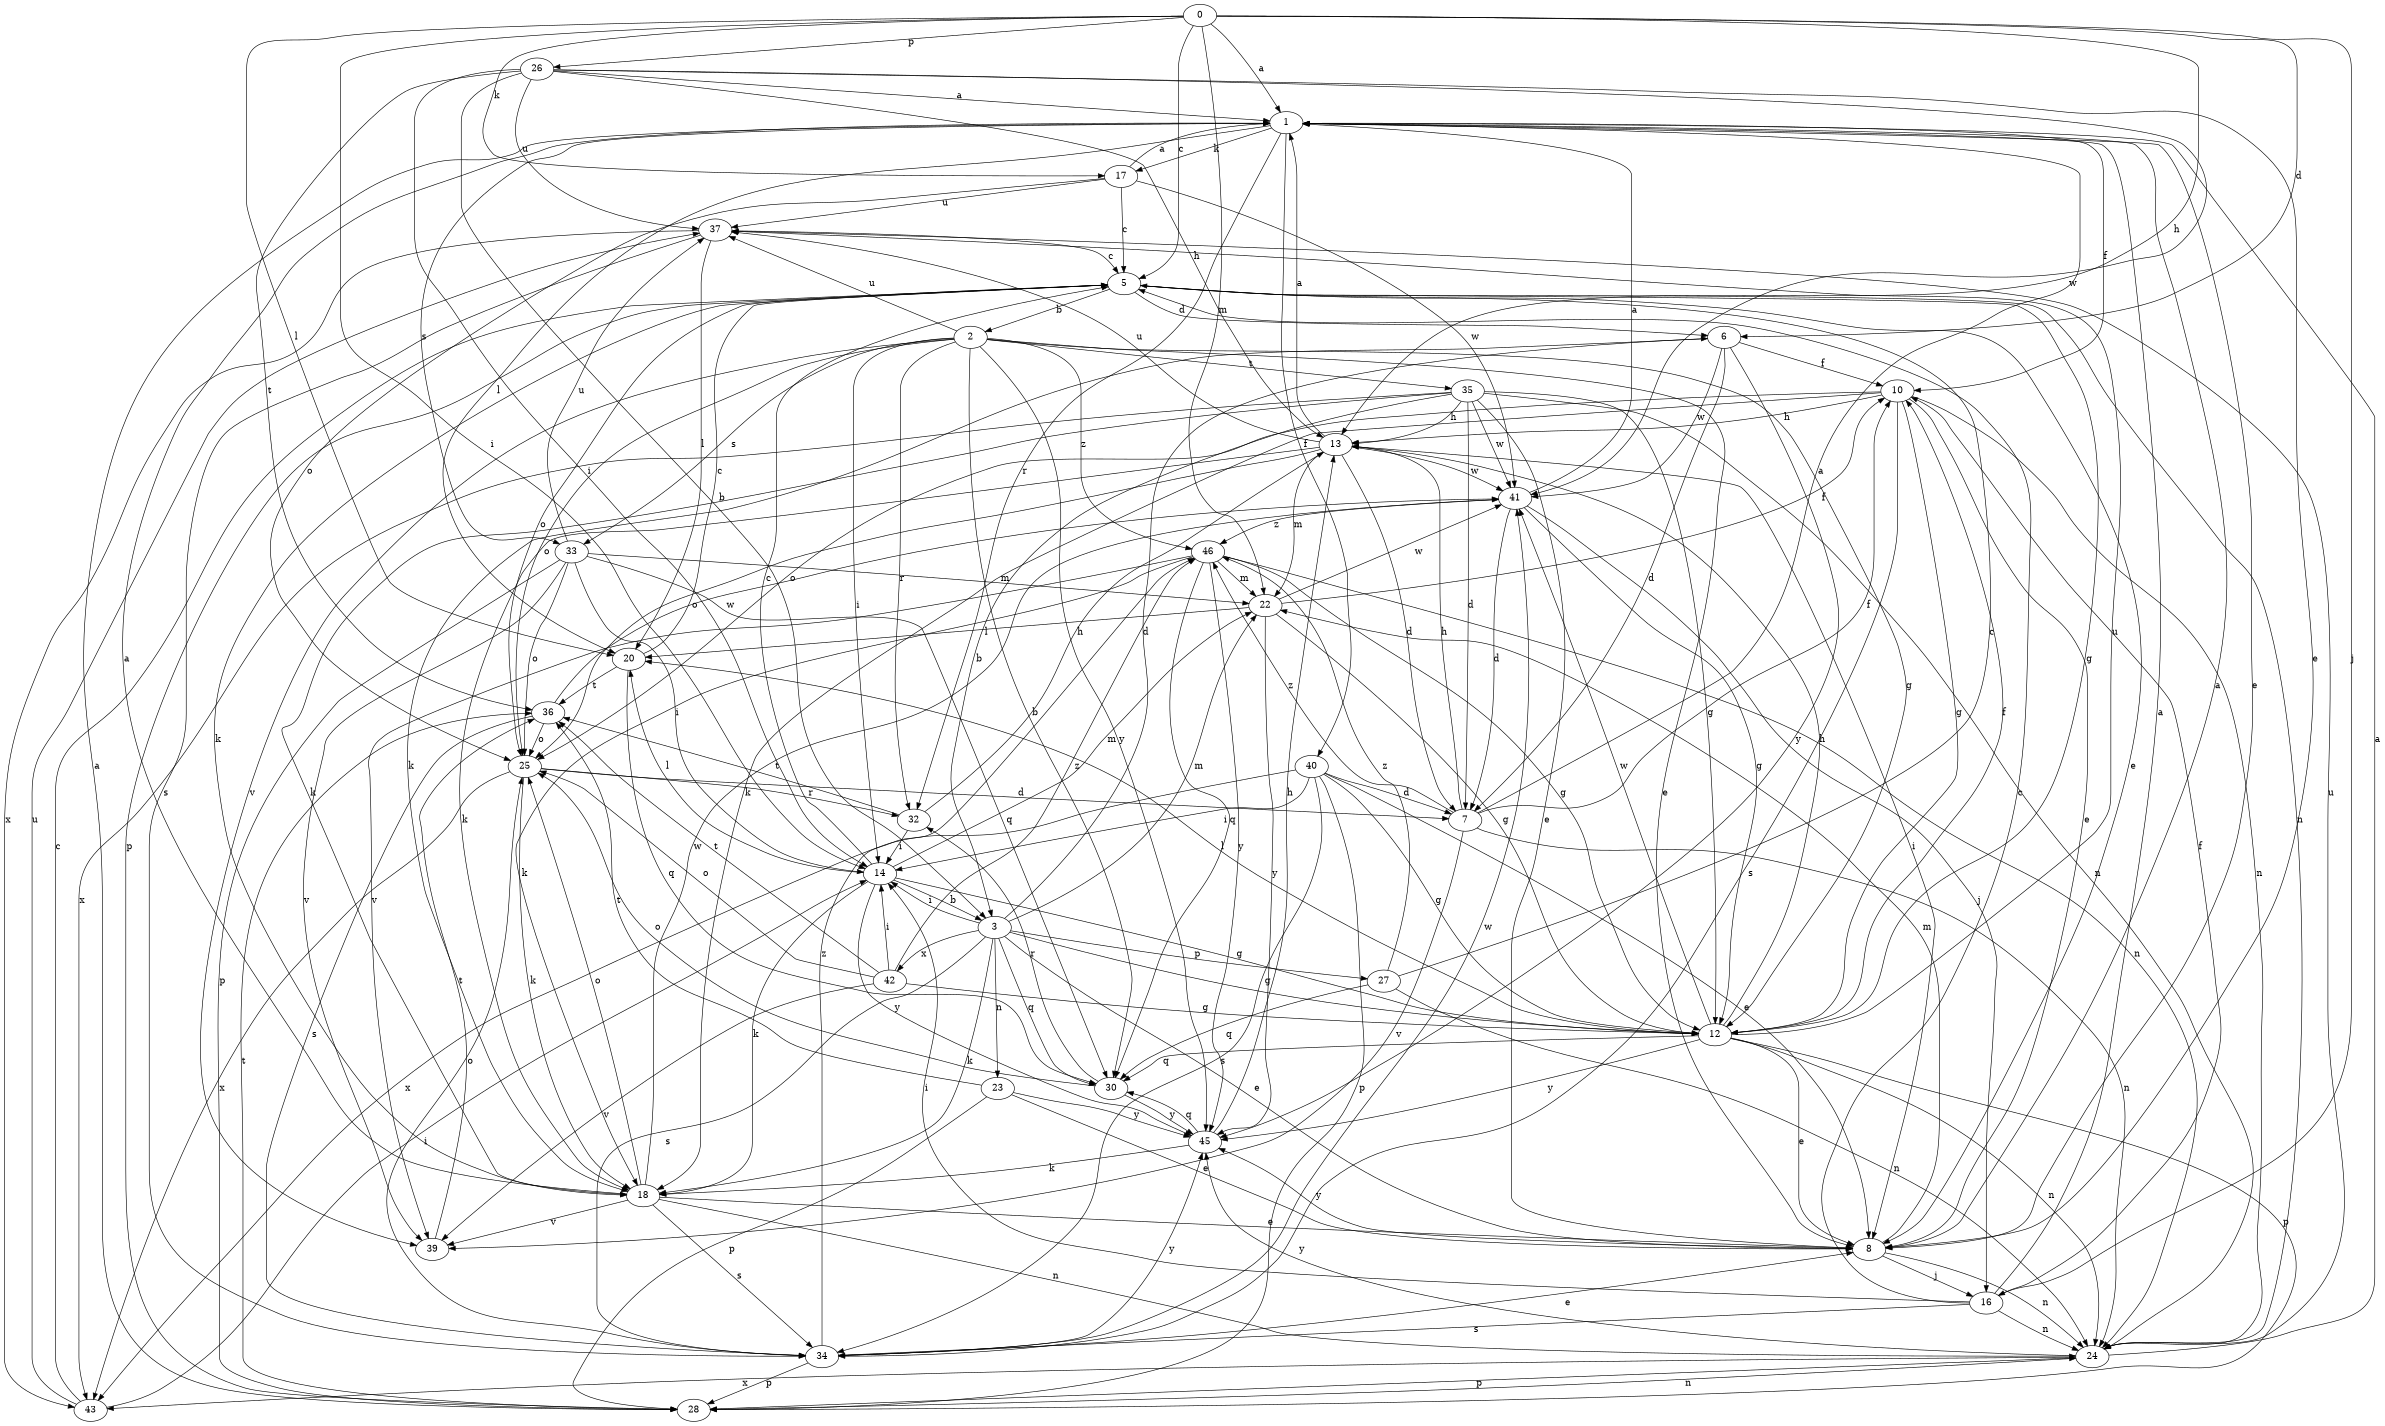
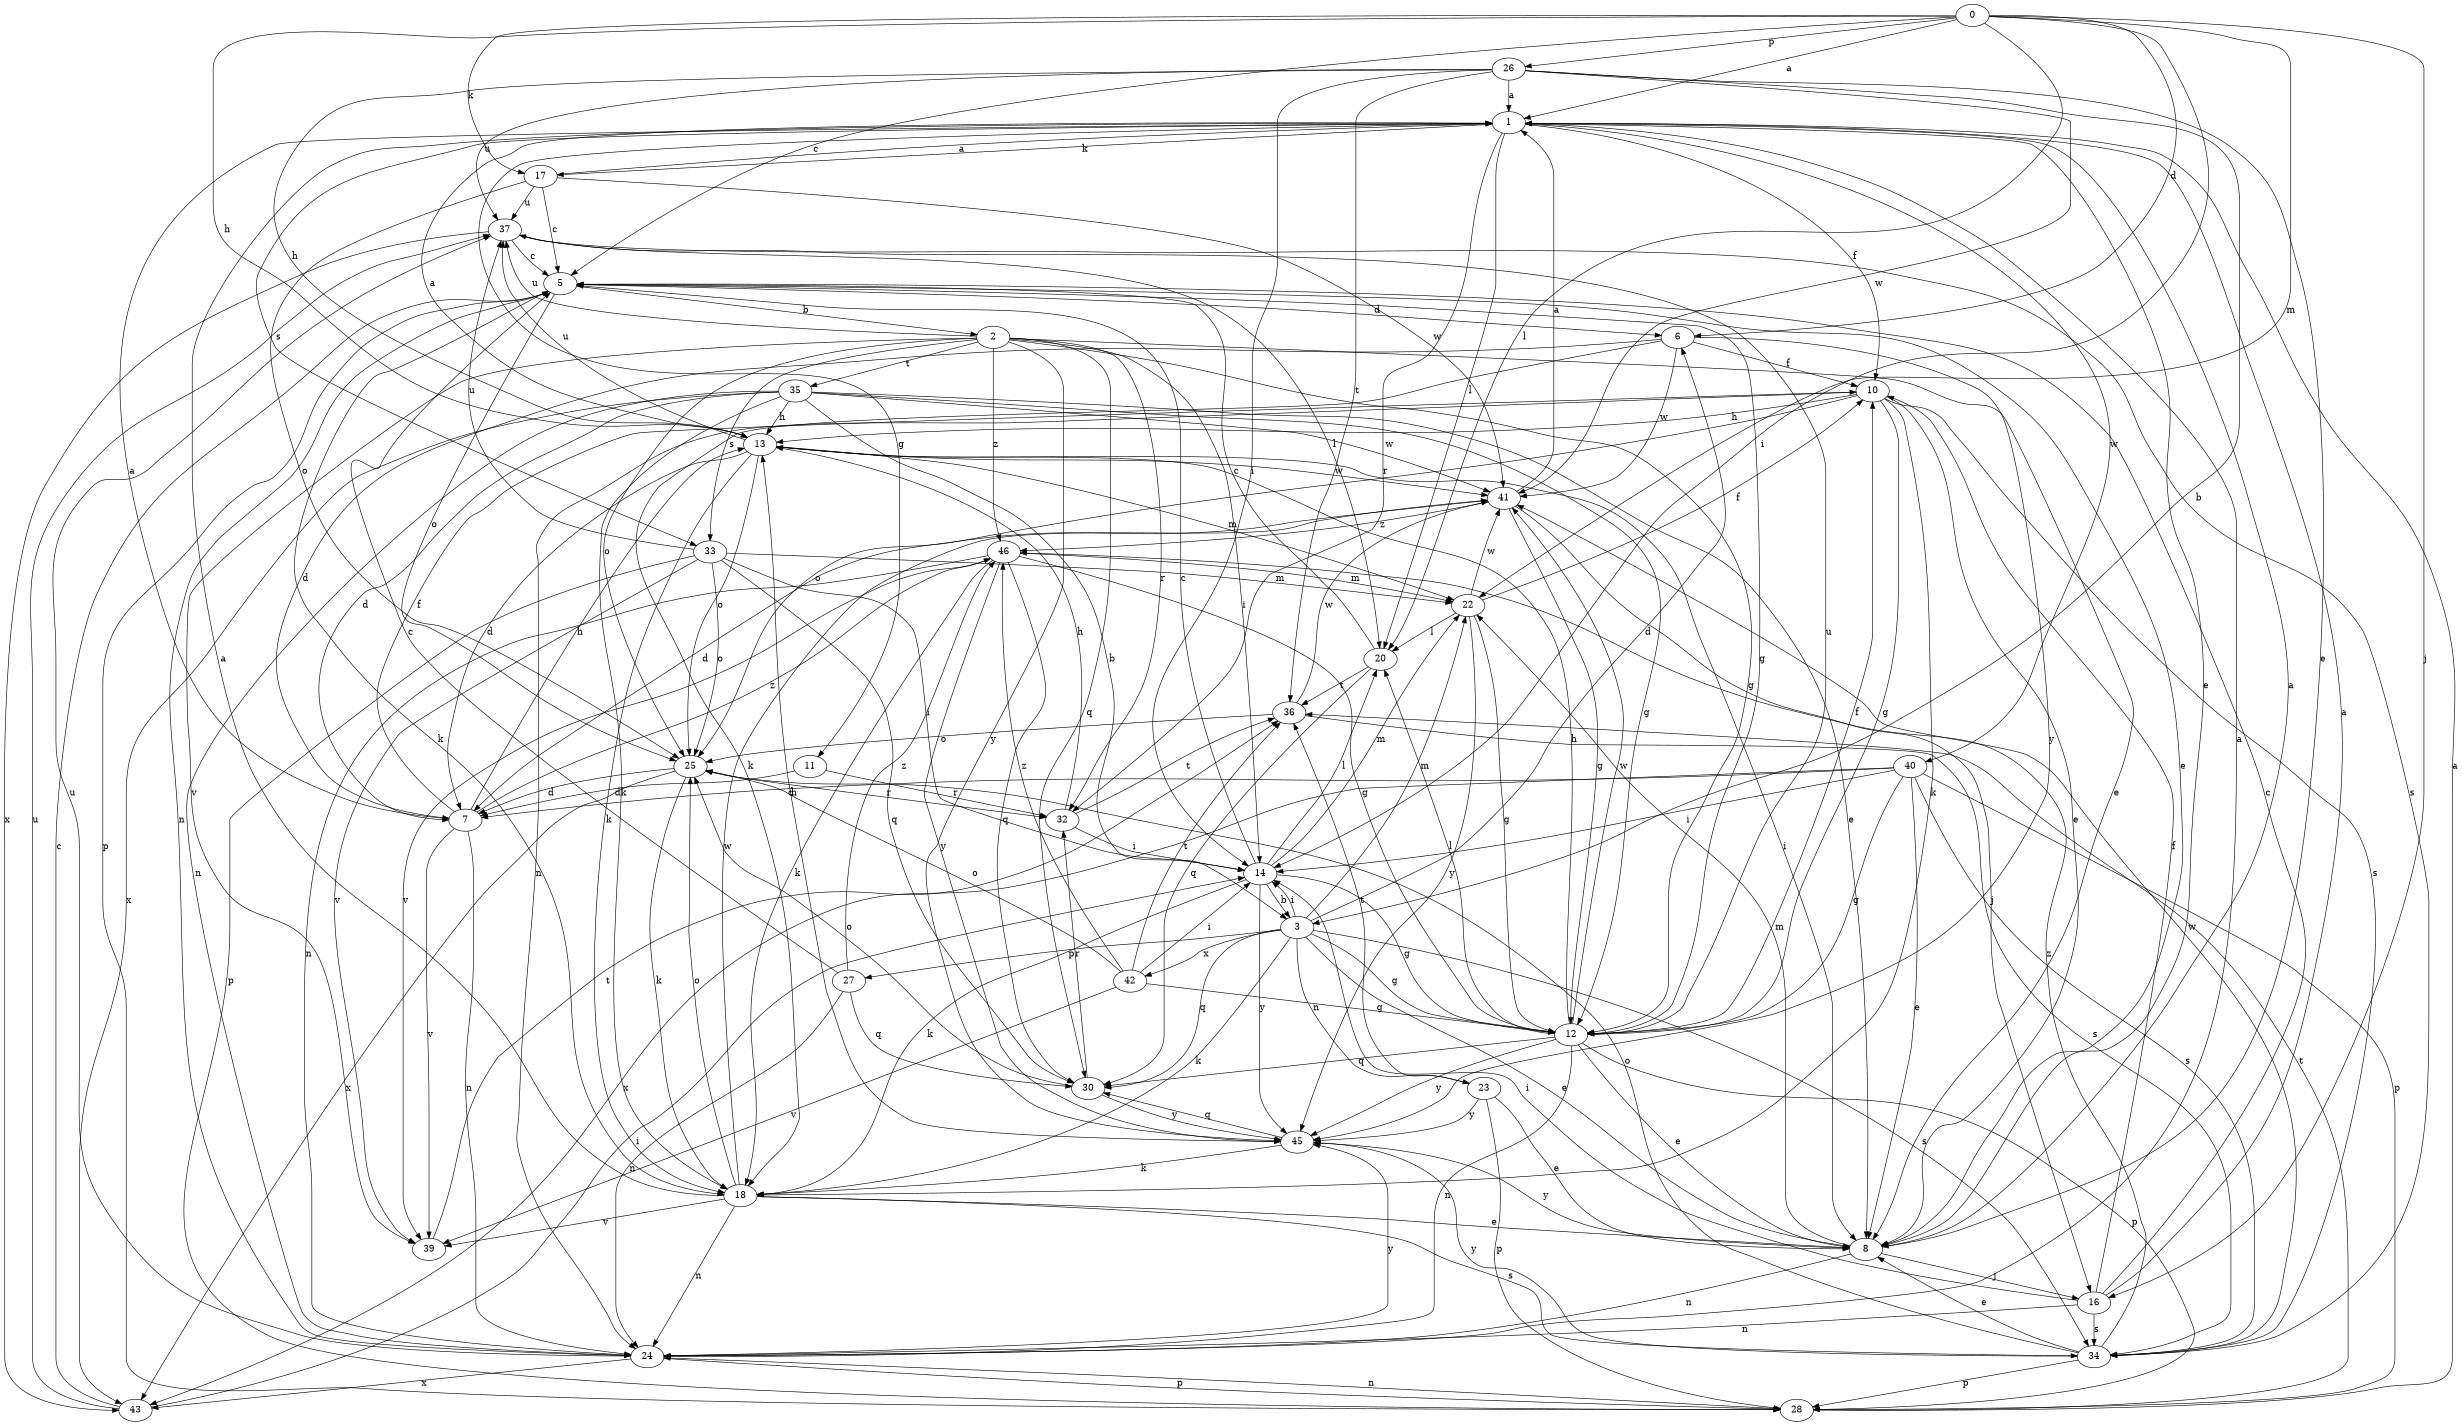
(1305, 445) -> (2114, 445)
(1035, 713) -> (1089, 713)
none -> (810, 767)
